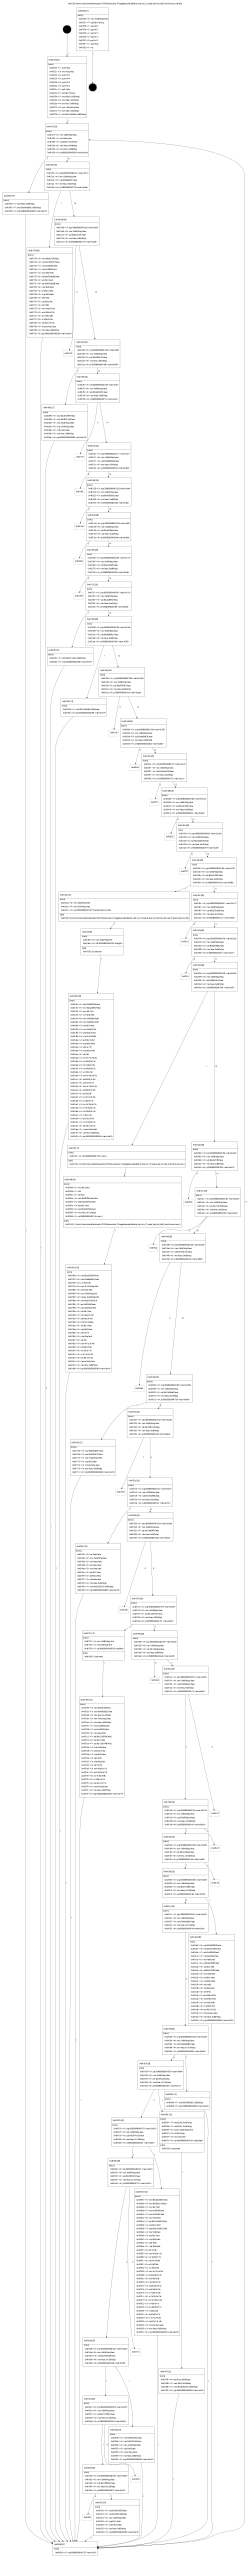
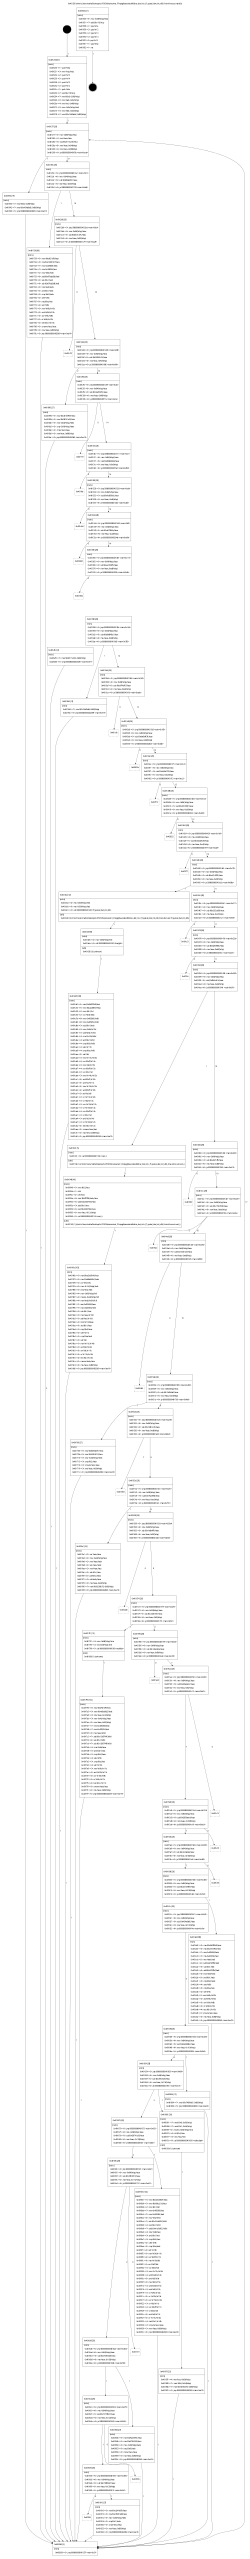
(109, 596) -> none
(185, 1900) -> none
